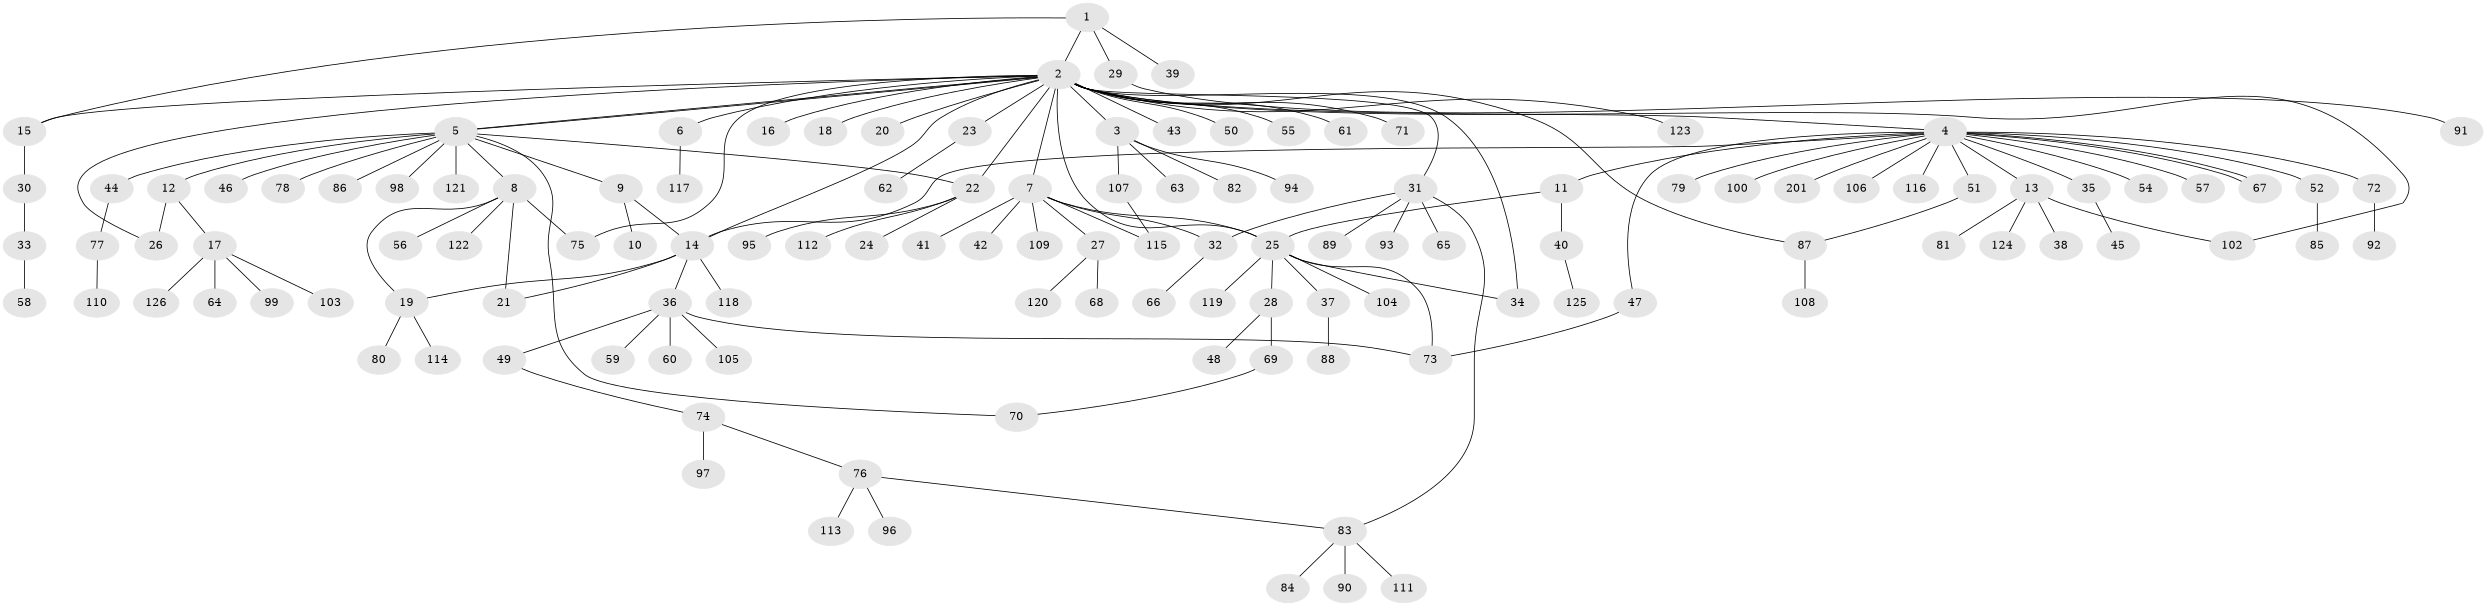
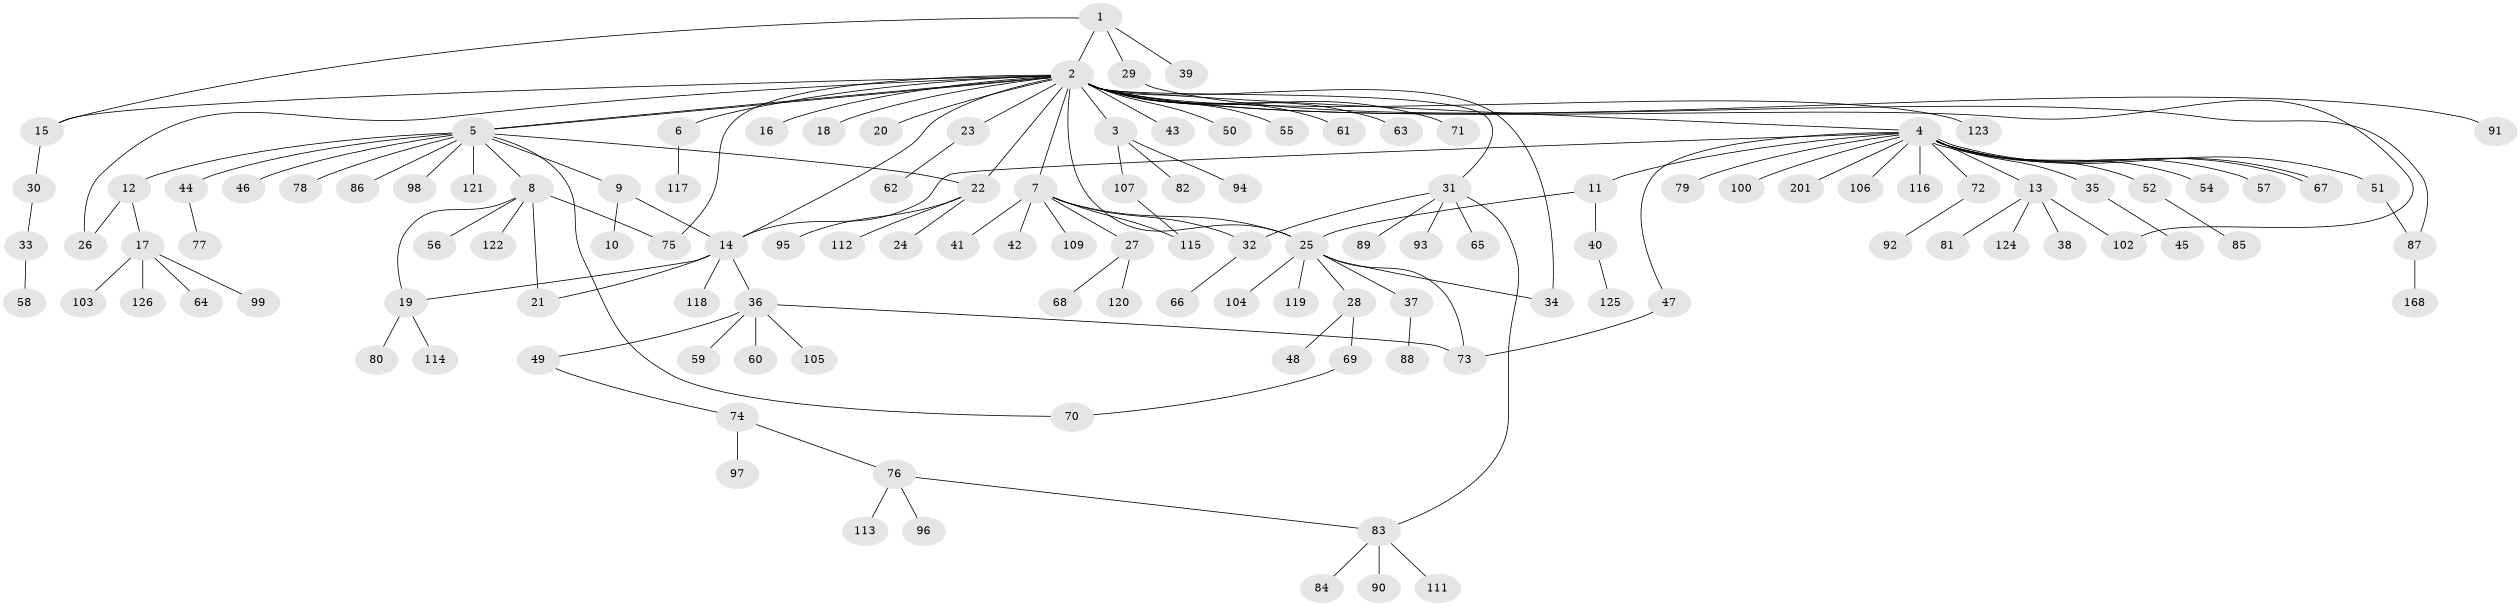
(1148, 160) -> (1237, 103)
(97, 303) -> none
(1805, 303) -> (2415, 303)
